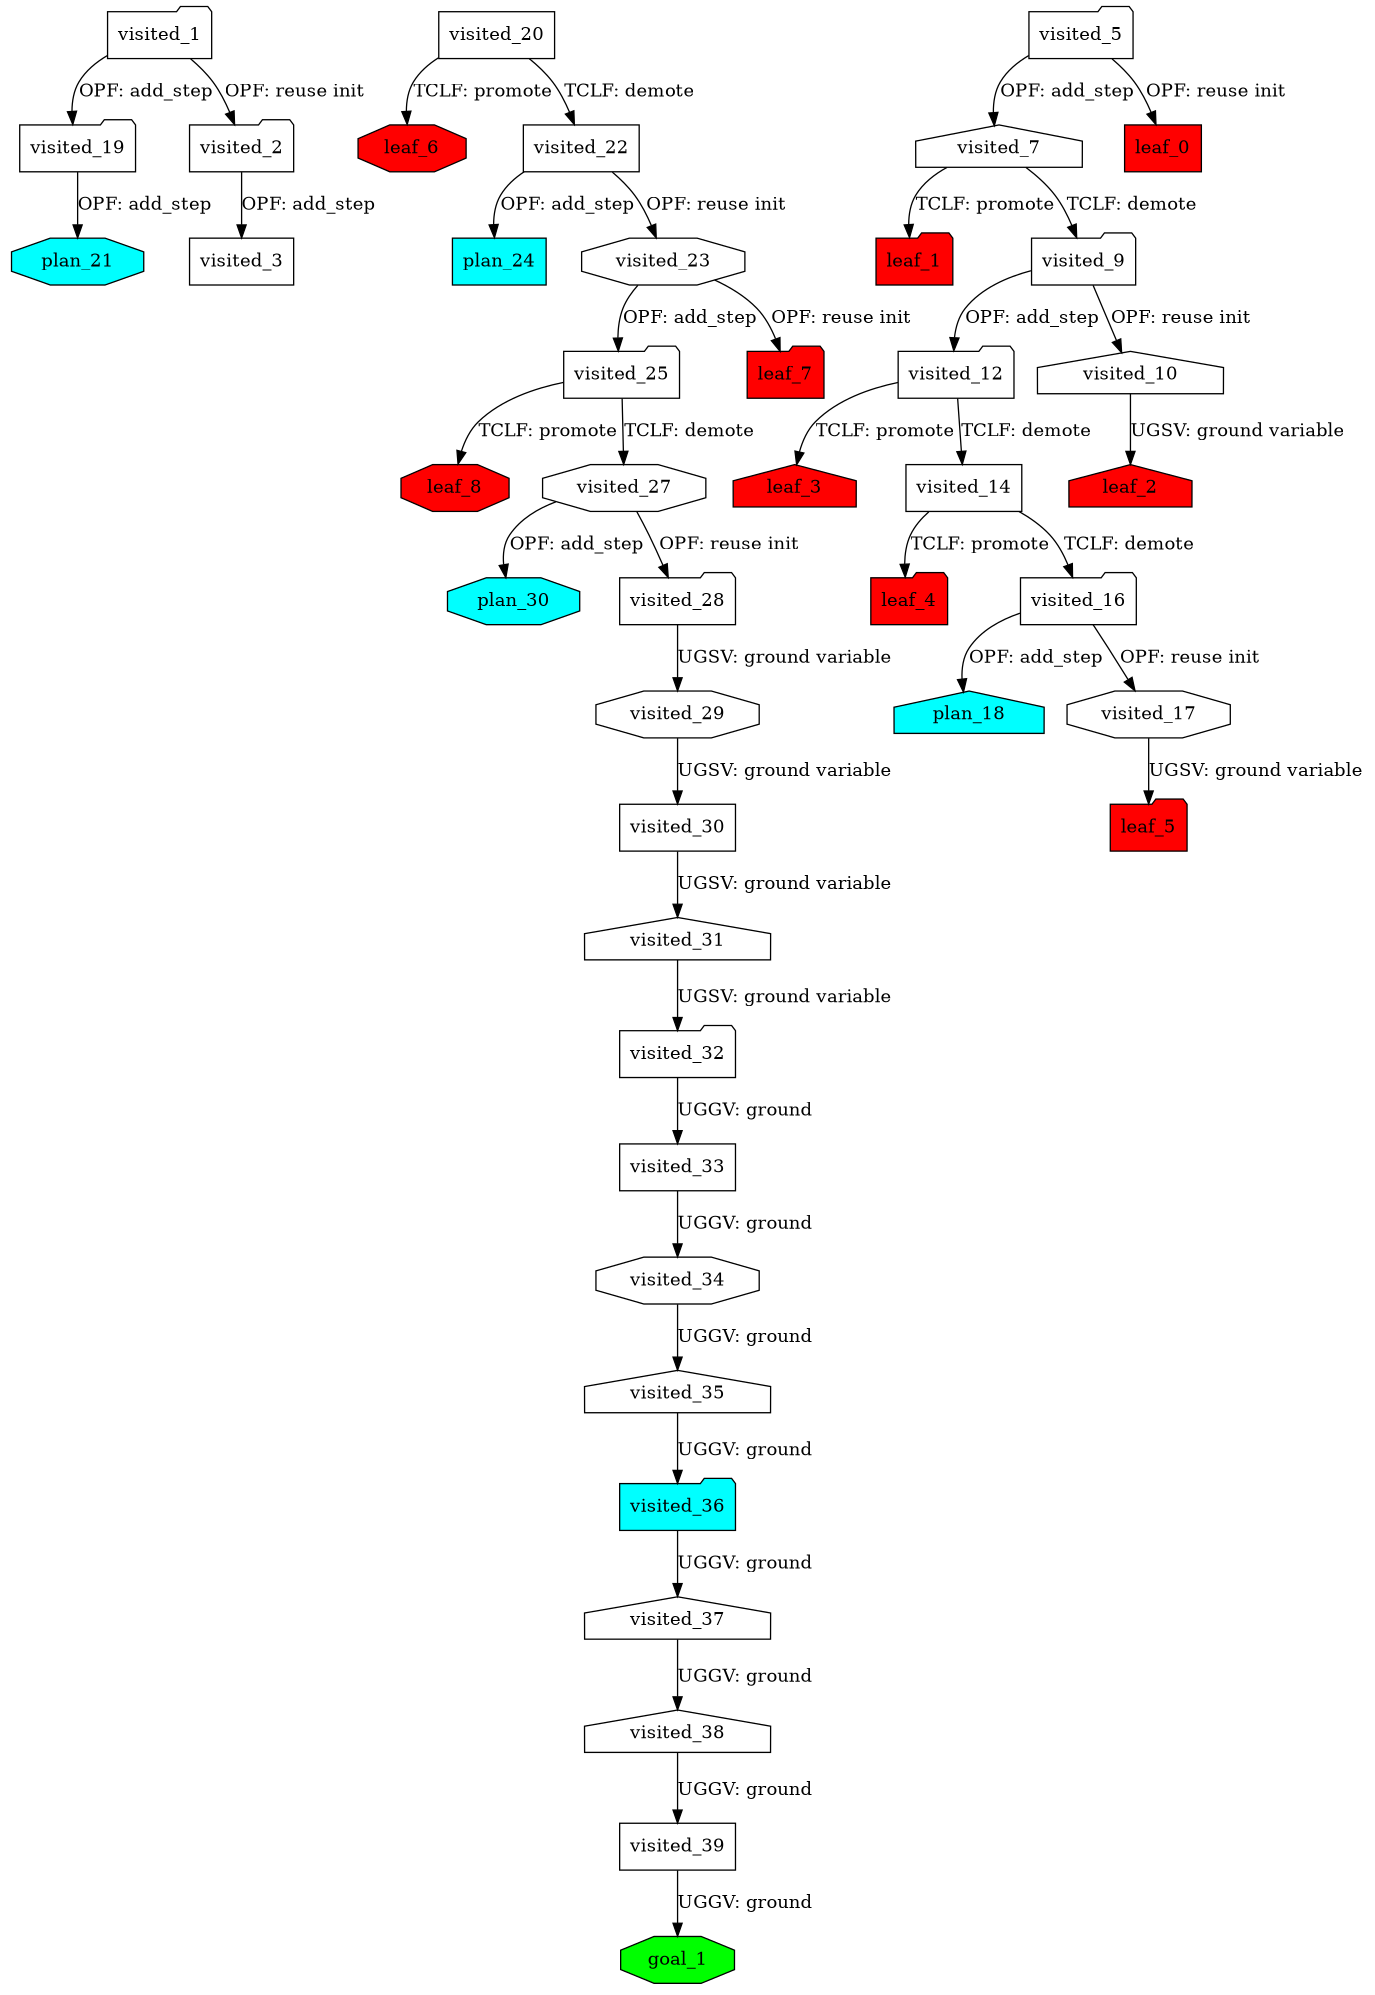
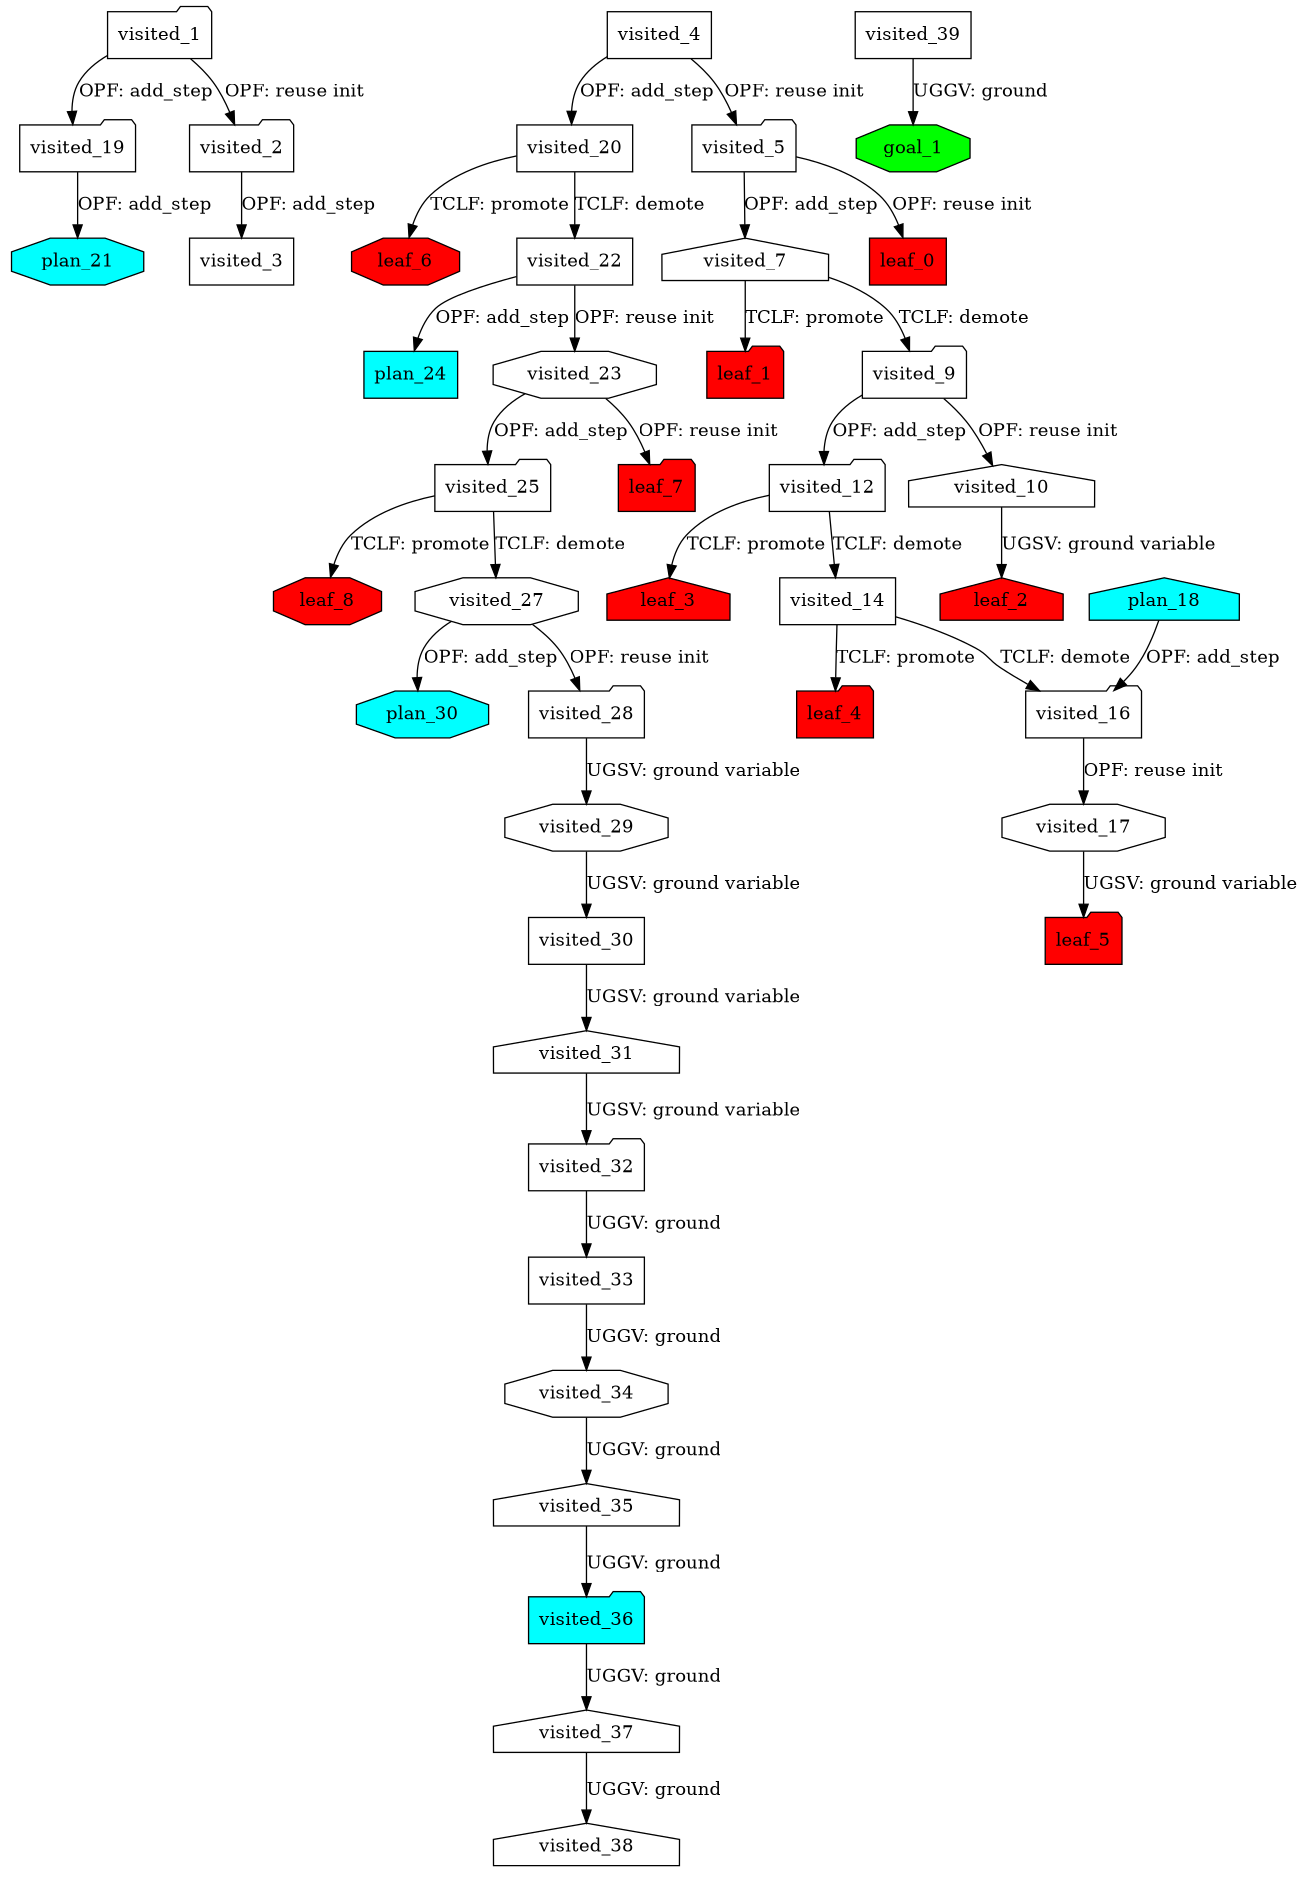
none -> (659, 35)
(979, 636) -> (1145, 653)
(678, 1781) -> none
